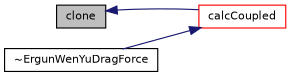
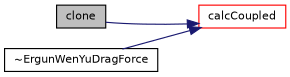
(158, 9) -> (146, 24)
